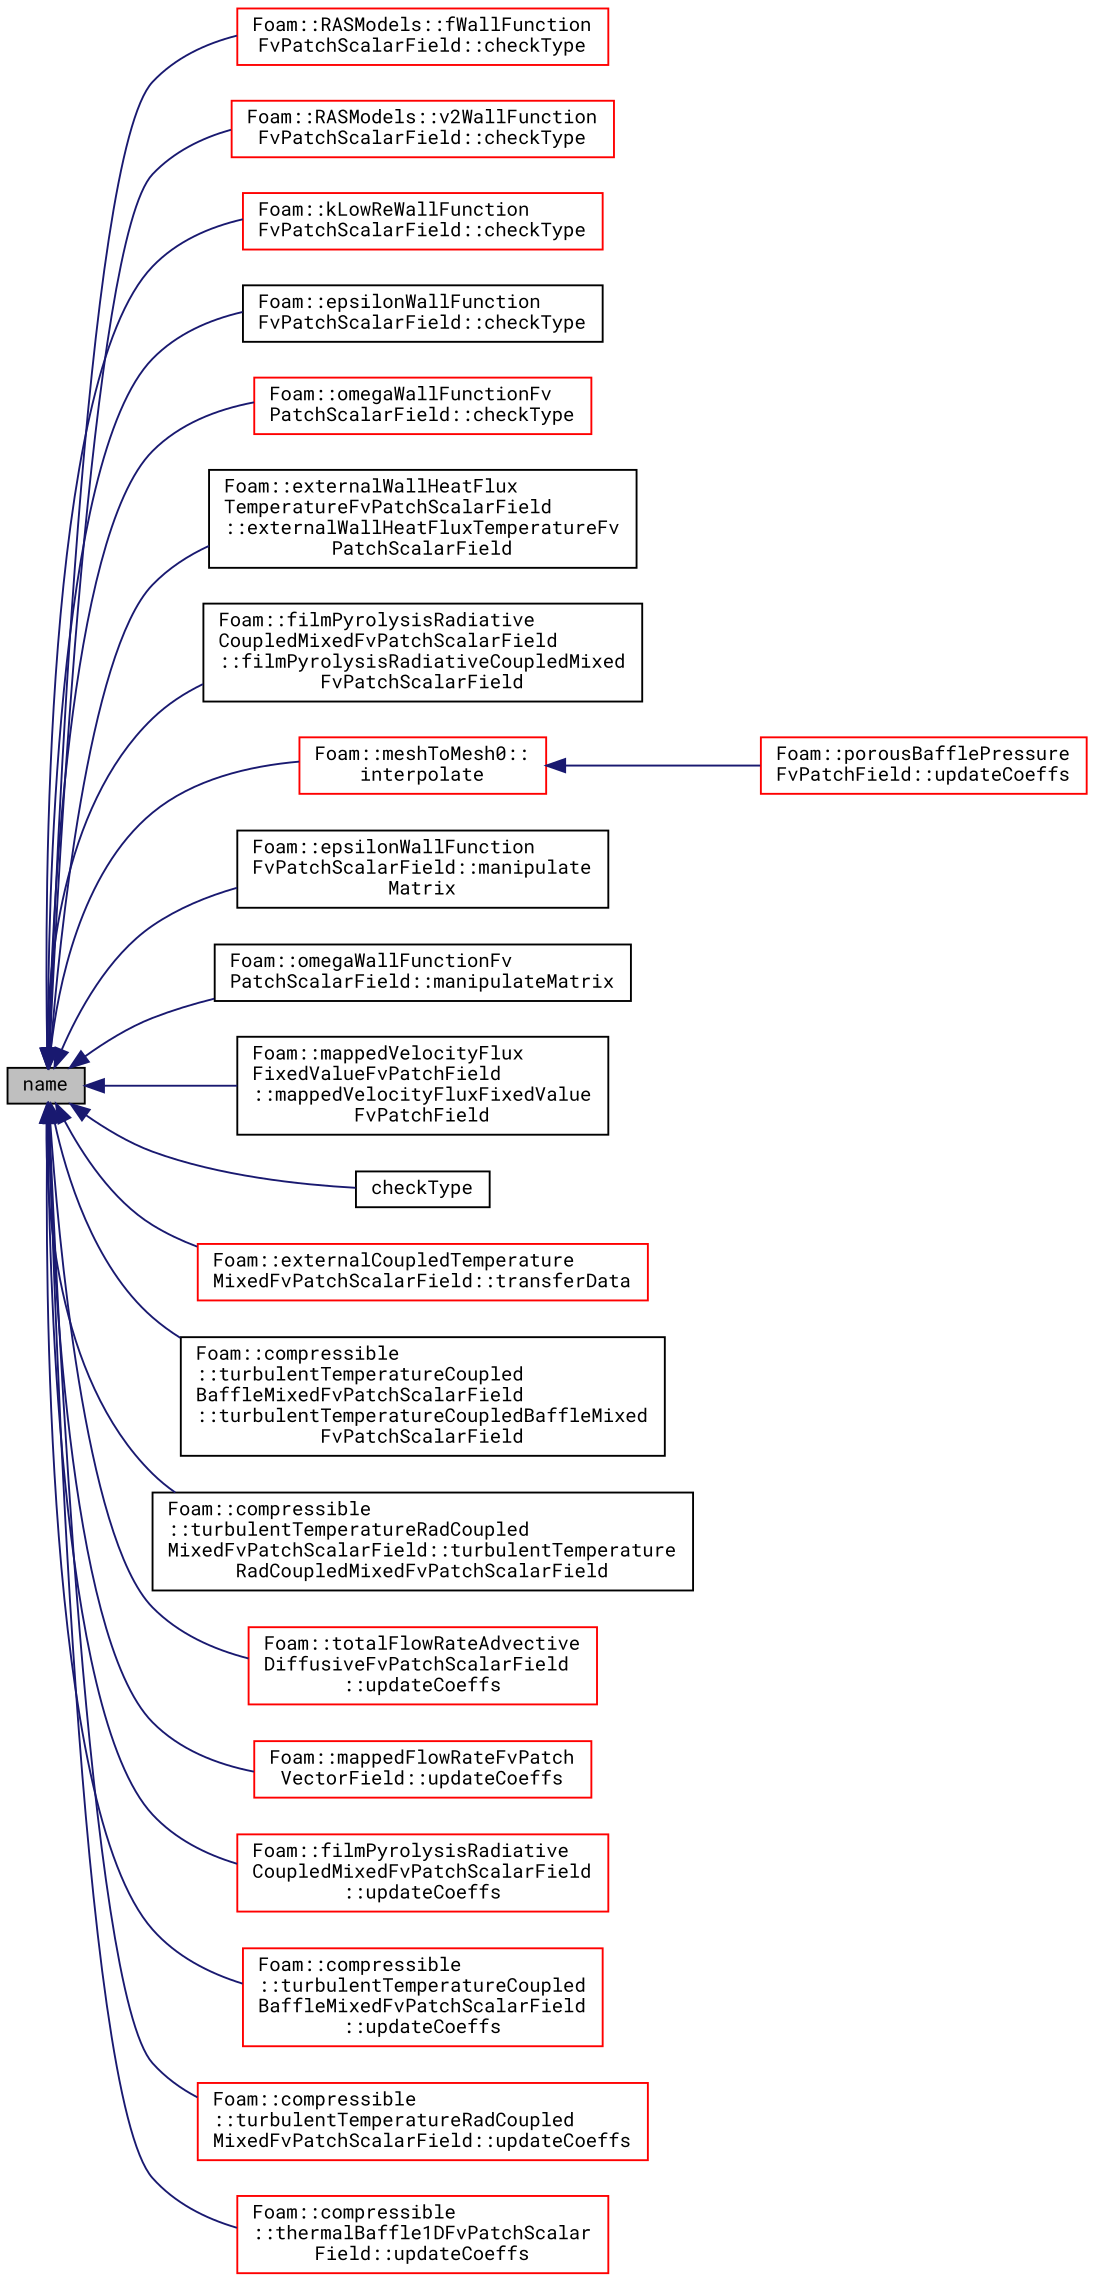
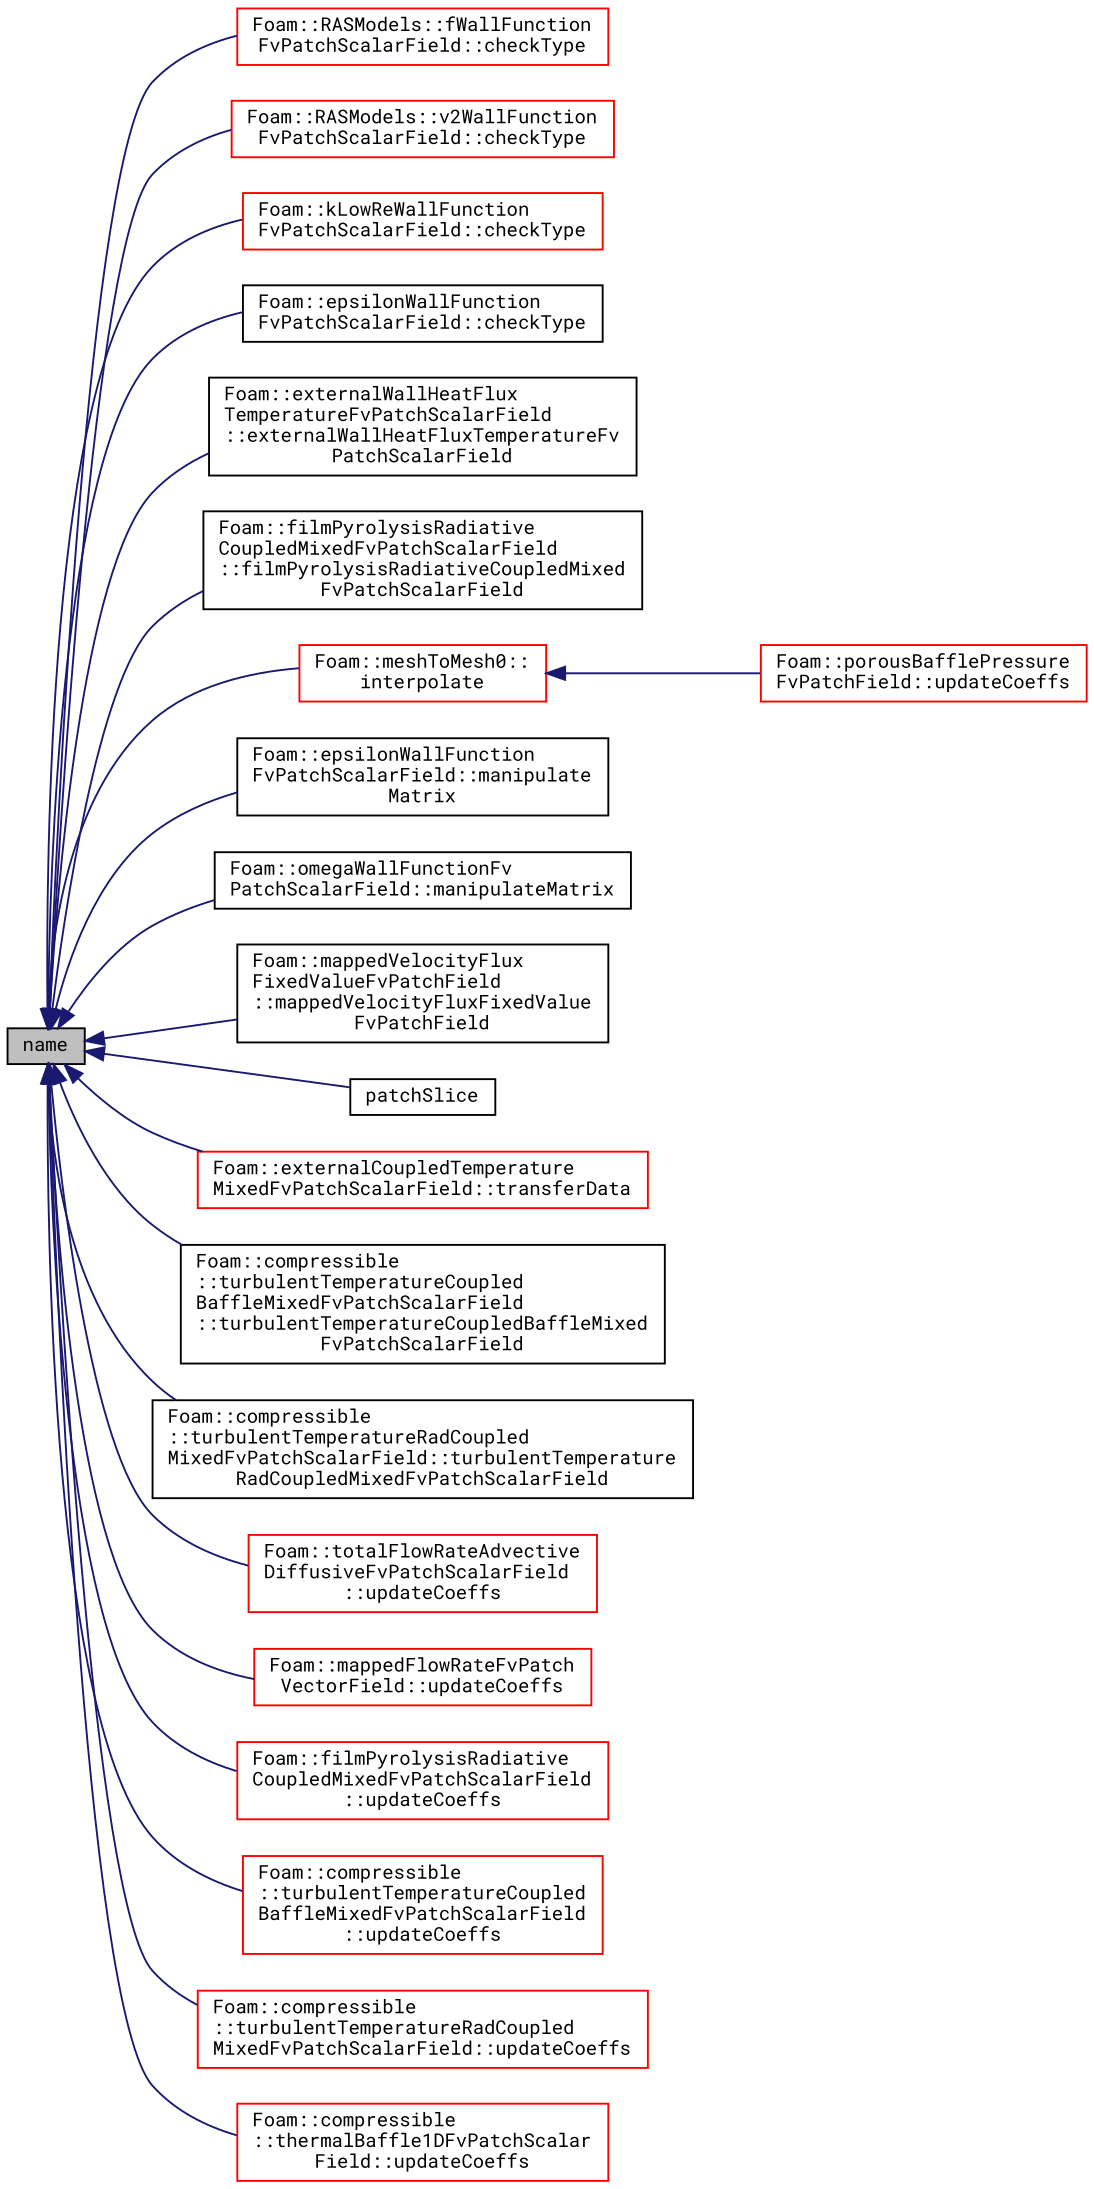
(423, 406) -> none
(423, 1189) -> (423, 1097)
